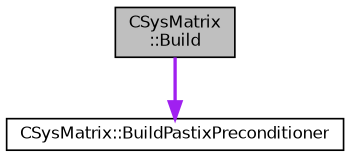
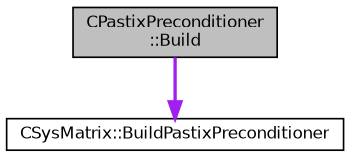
(175, 32) -> (175, 32)
